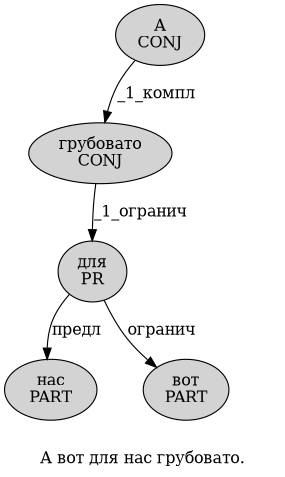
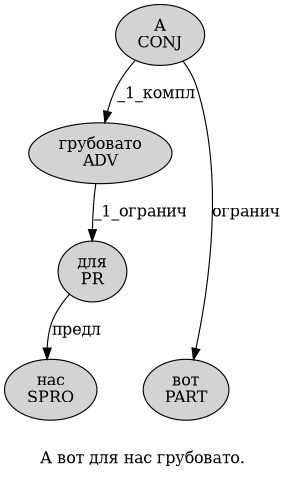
(100, 153) -> (100, 153)
(123, 332) -> (212, 203)
(51, 390) -> (51, 390)
